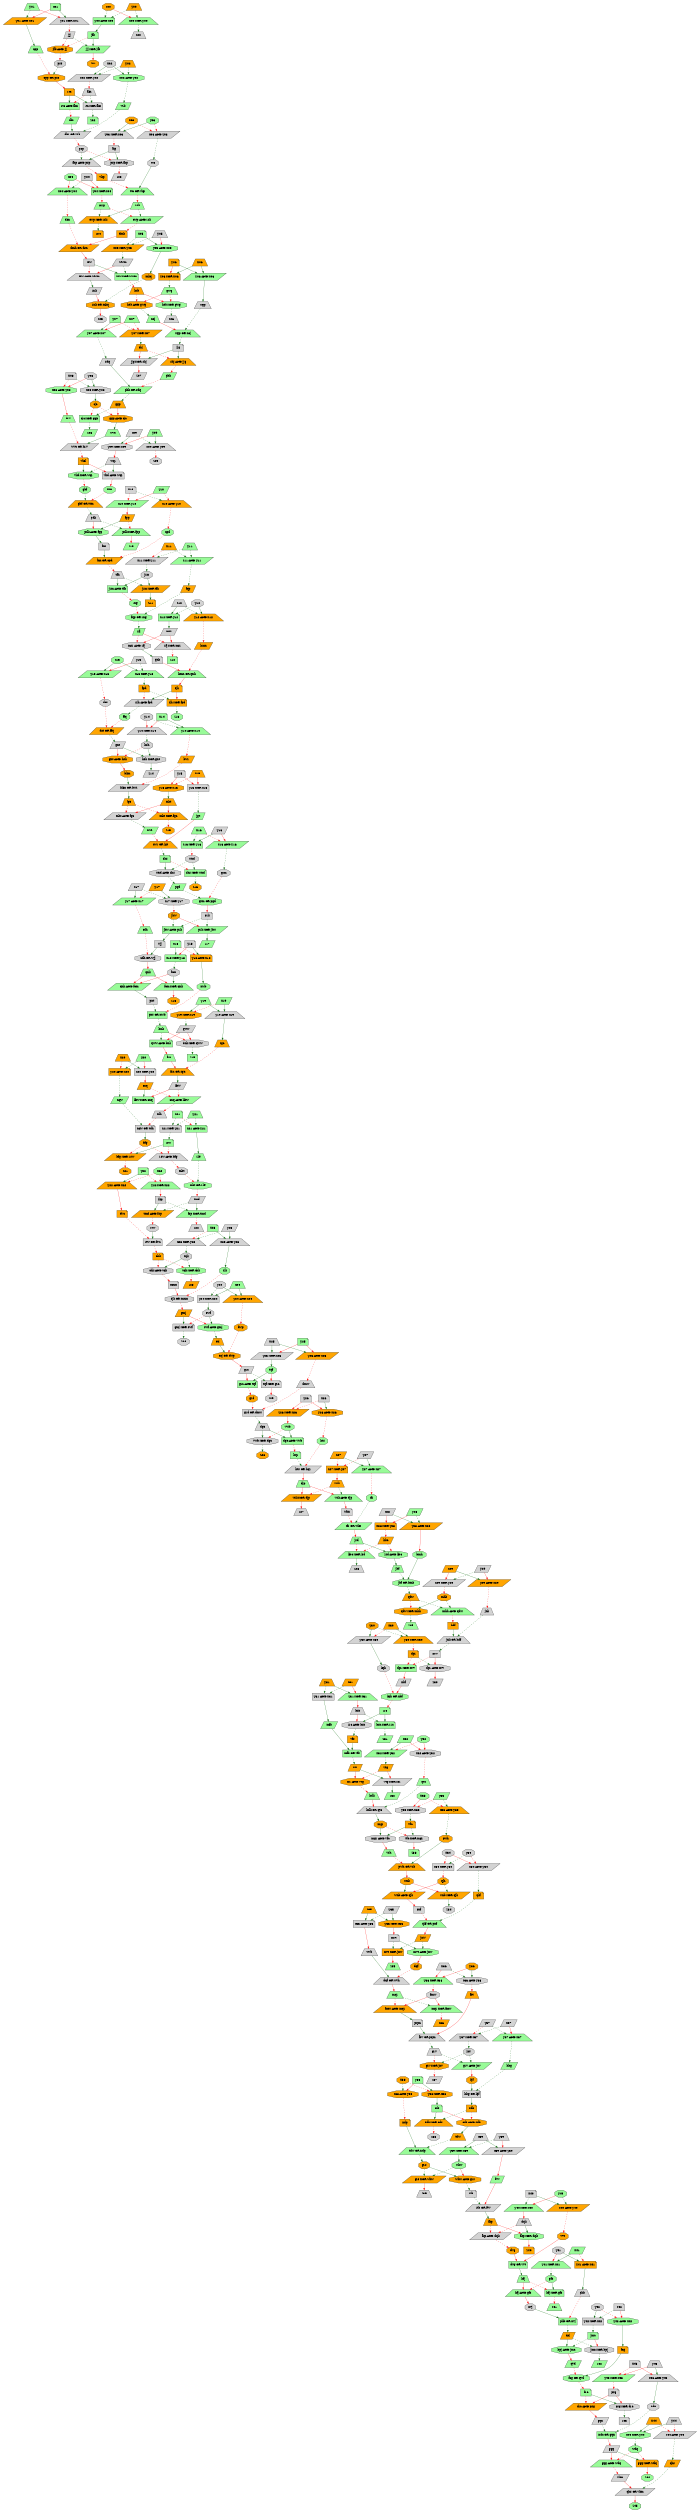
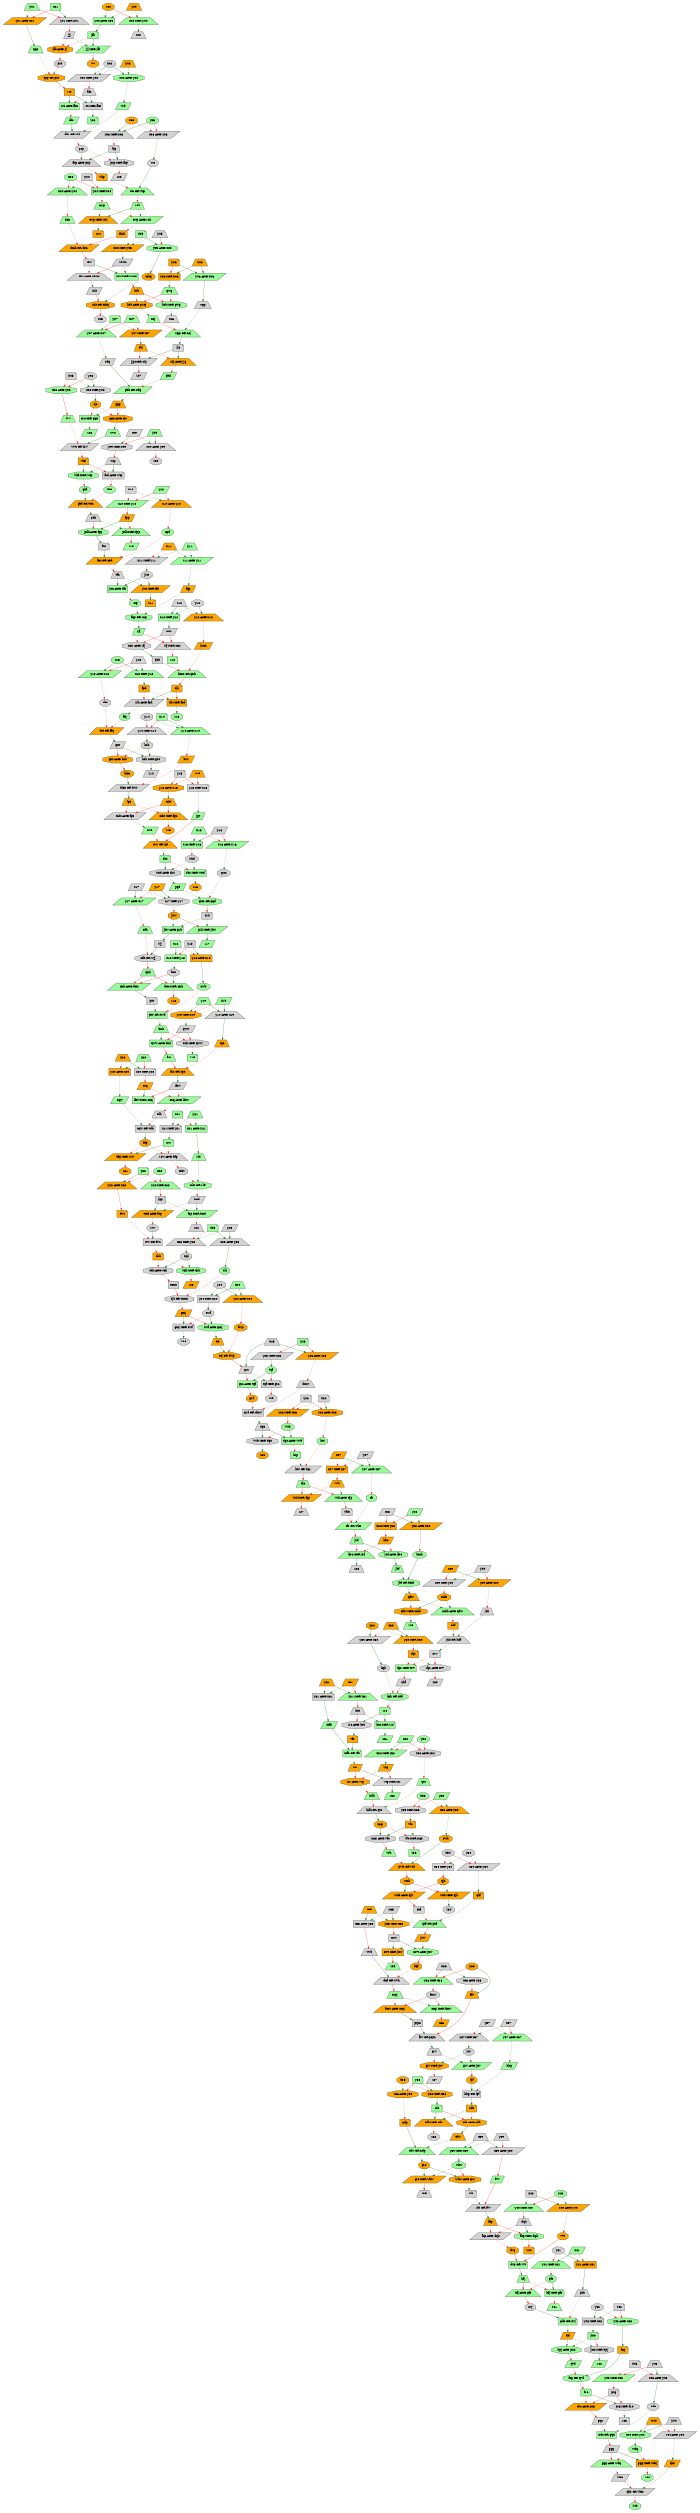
(272, 1348) -> (251, 1350)
(472, 1973) -> (490, 1980)
